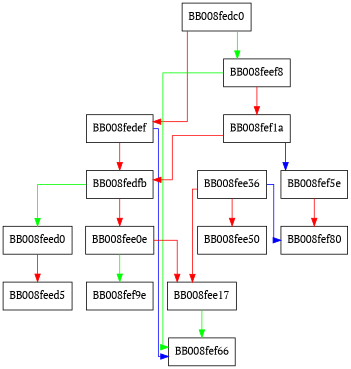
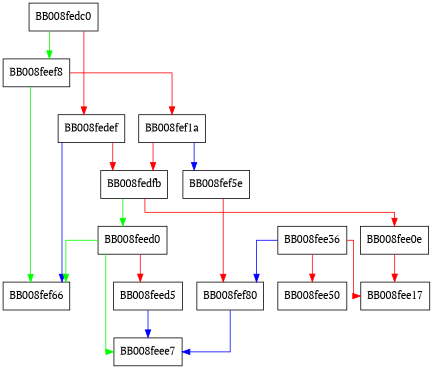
(120, 296) -> none
(202, 320) -> (68, 240)
none -> (148, 352)
